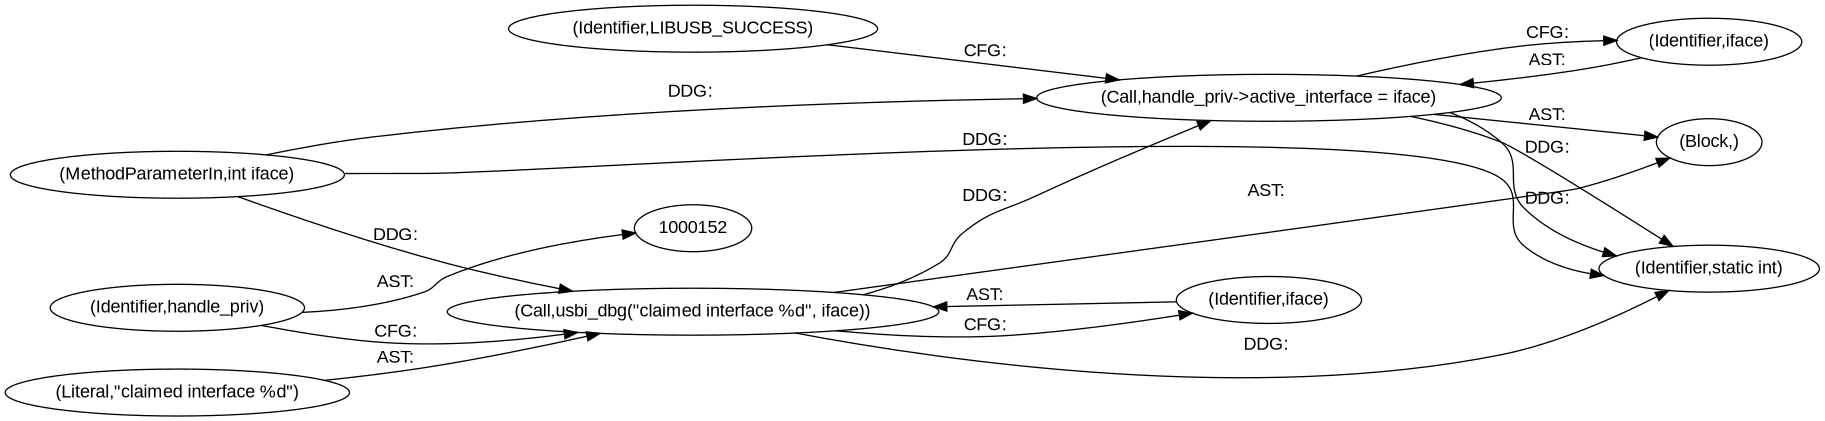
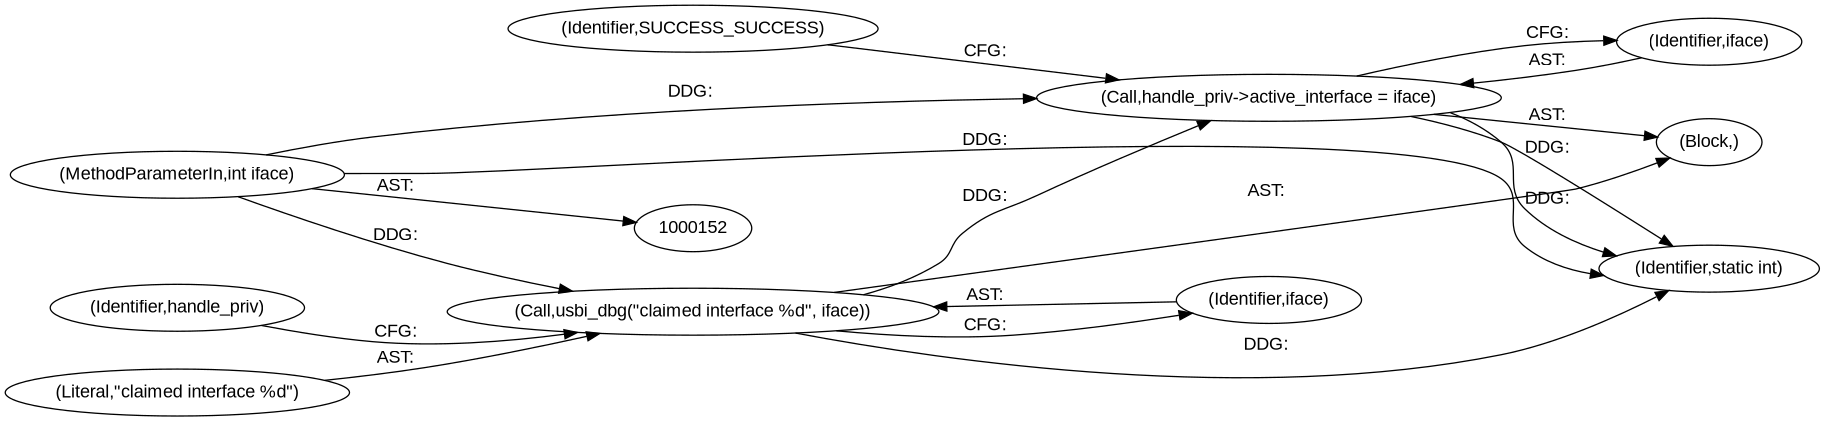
(693, 29) -> (693, 29)
(453, 274) -> (468, 205)
